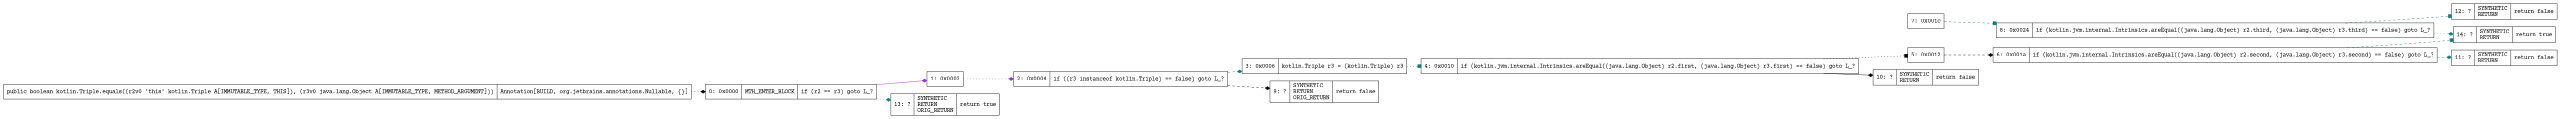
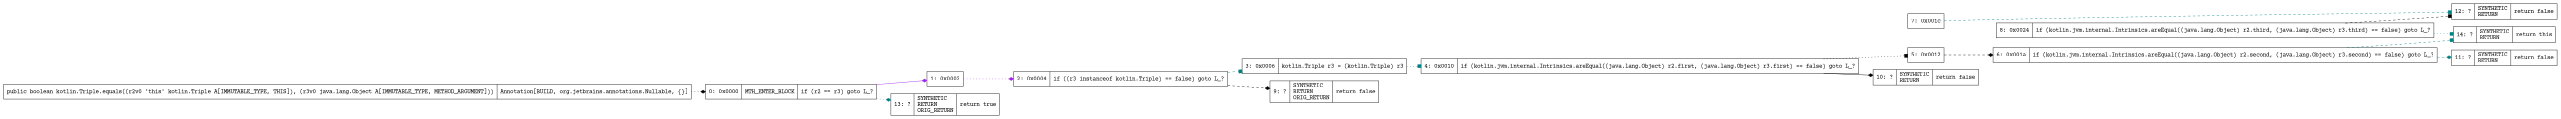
(2396, 20) -> (2396, 20)
(1968, 22) -> (2196, 16)
(2441, 34) -> (2441, 34)
(2534, 34) -> (2534, 34)
(1232, 72) -> (1232, 72)
